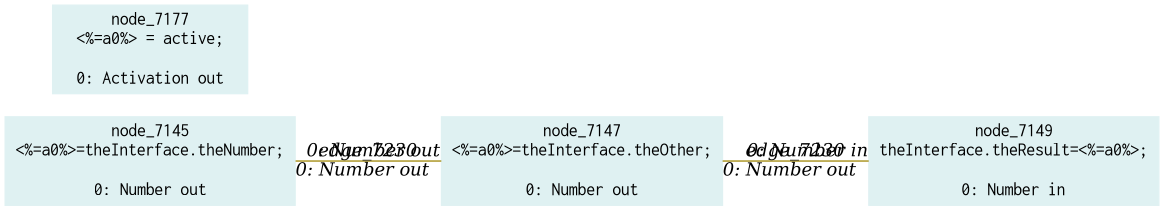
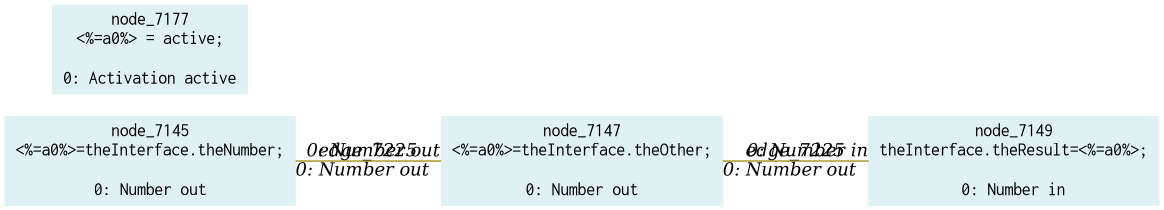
(150, 49) -> (150, 49)
(368, 151) -> (368, 151)
(796, 151) -> (796, 151)
